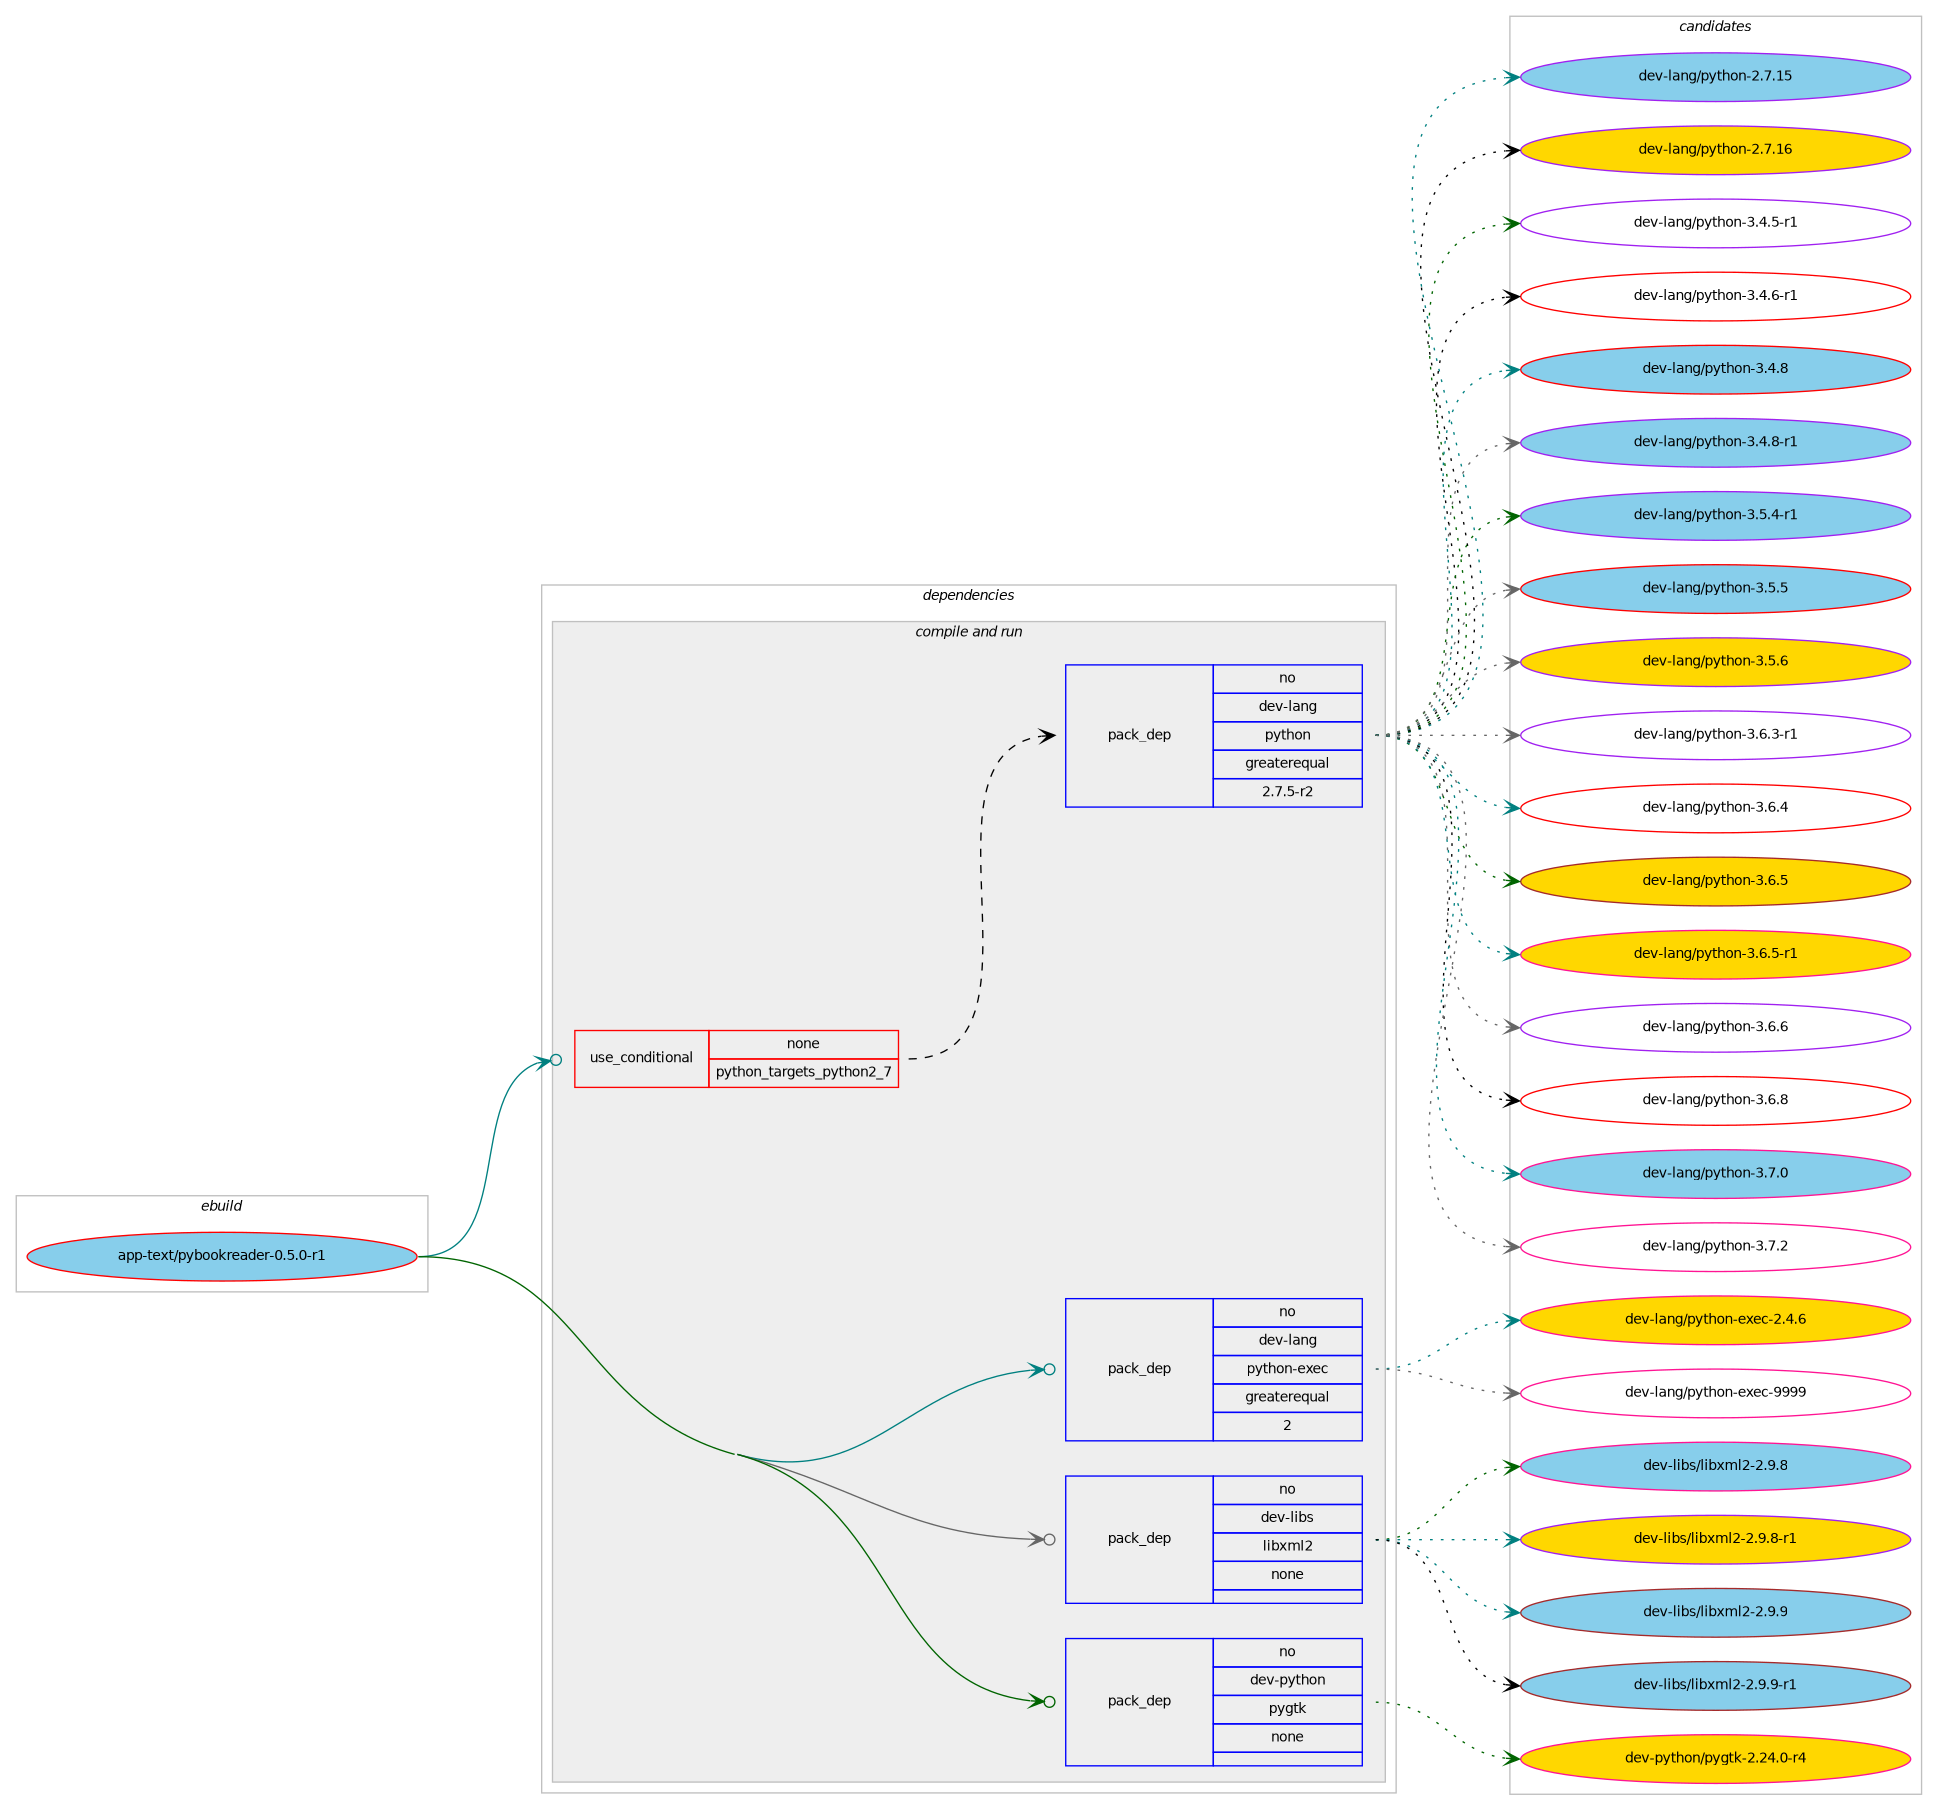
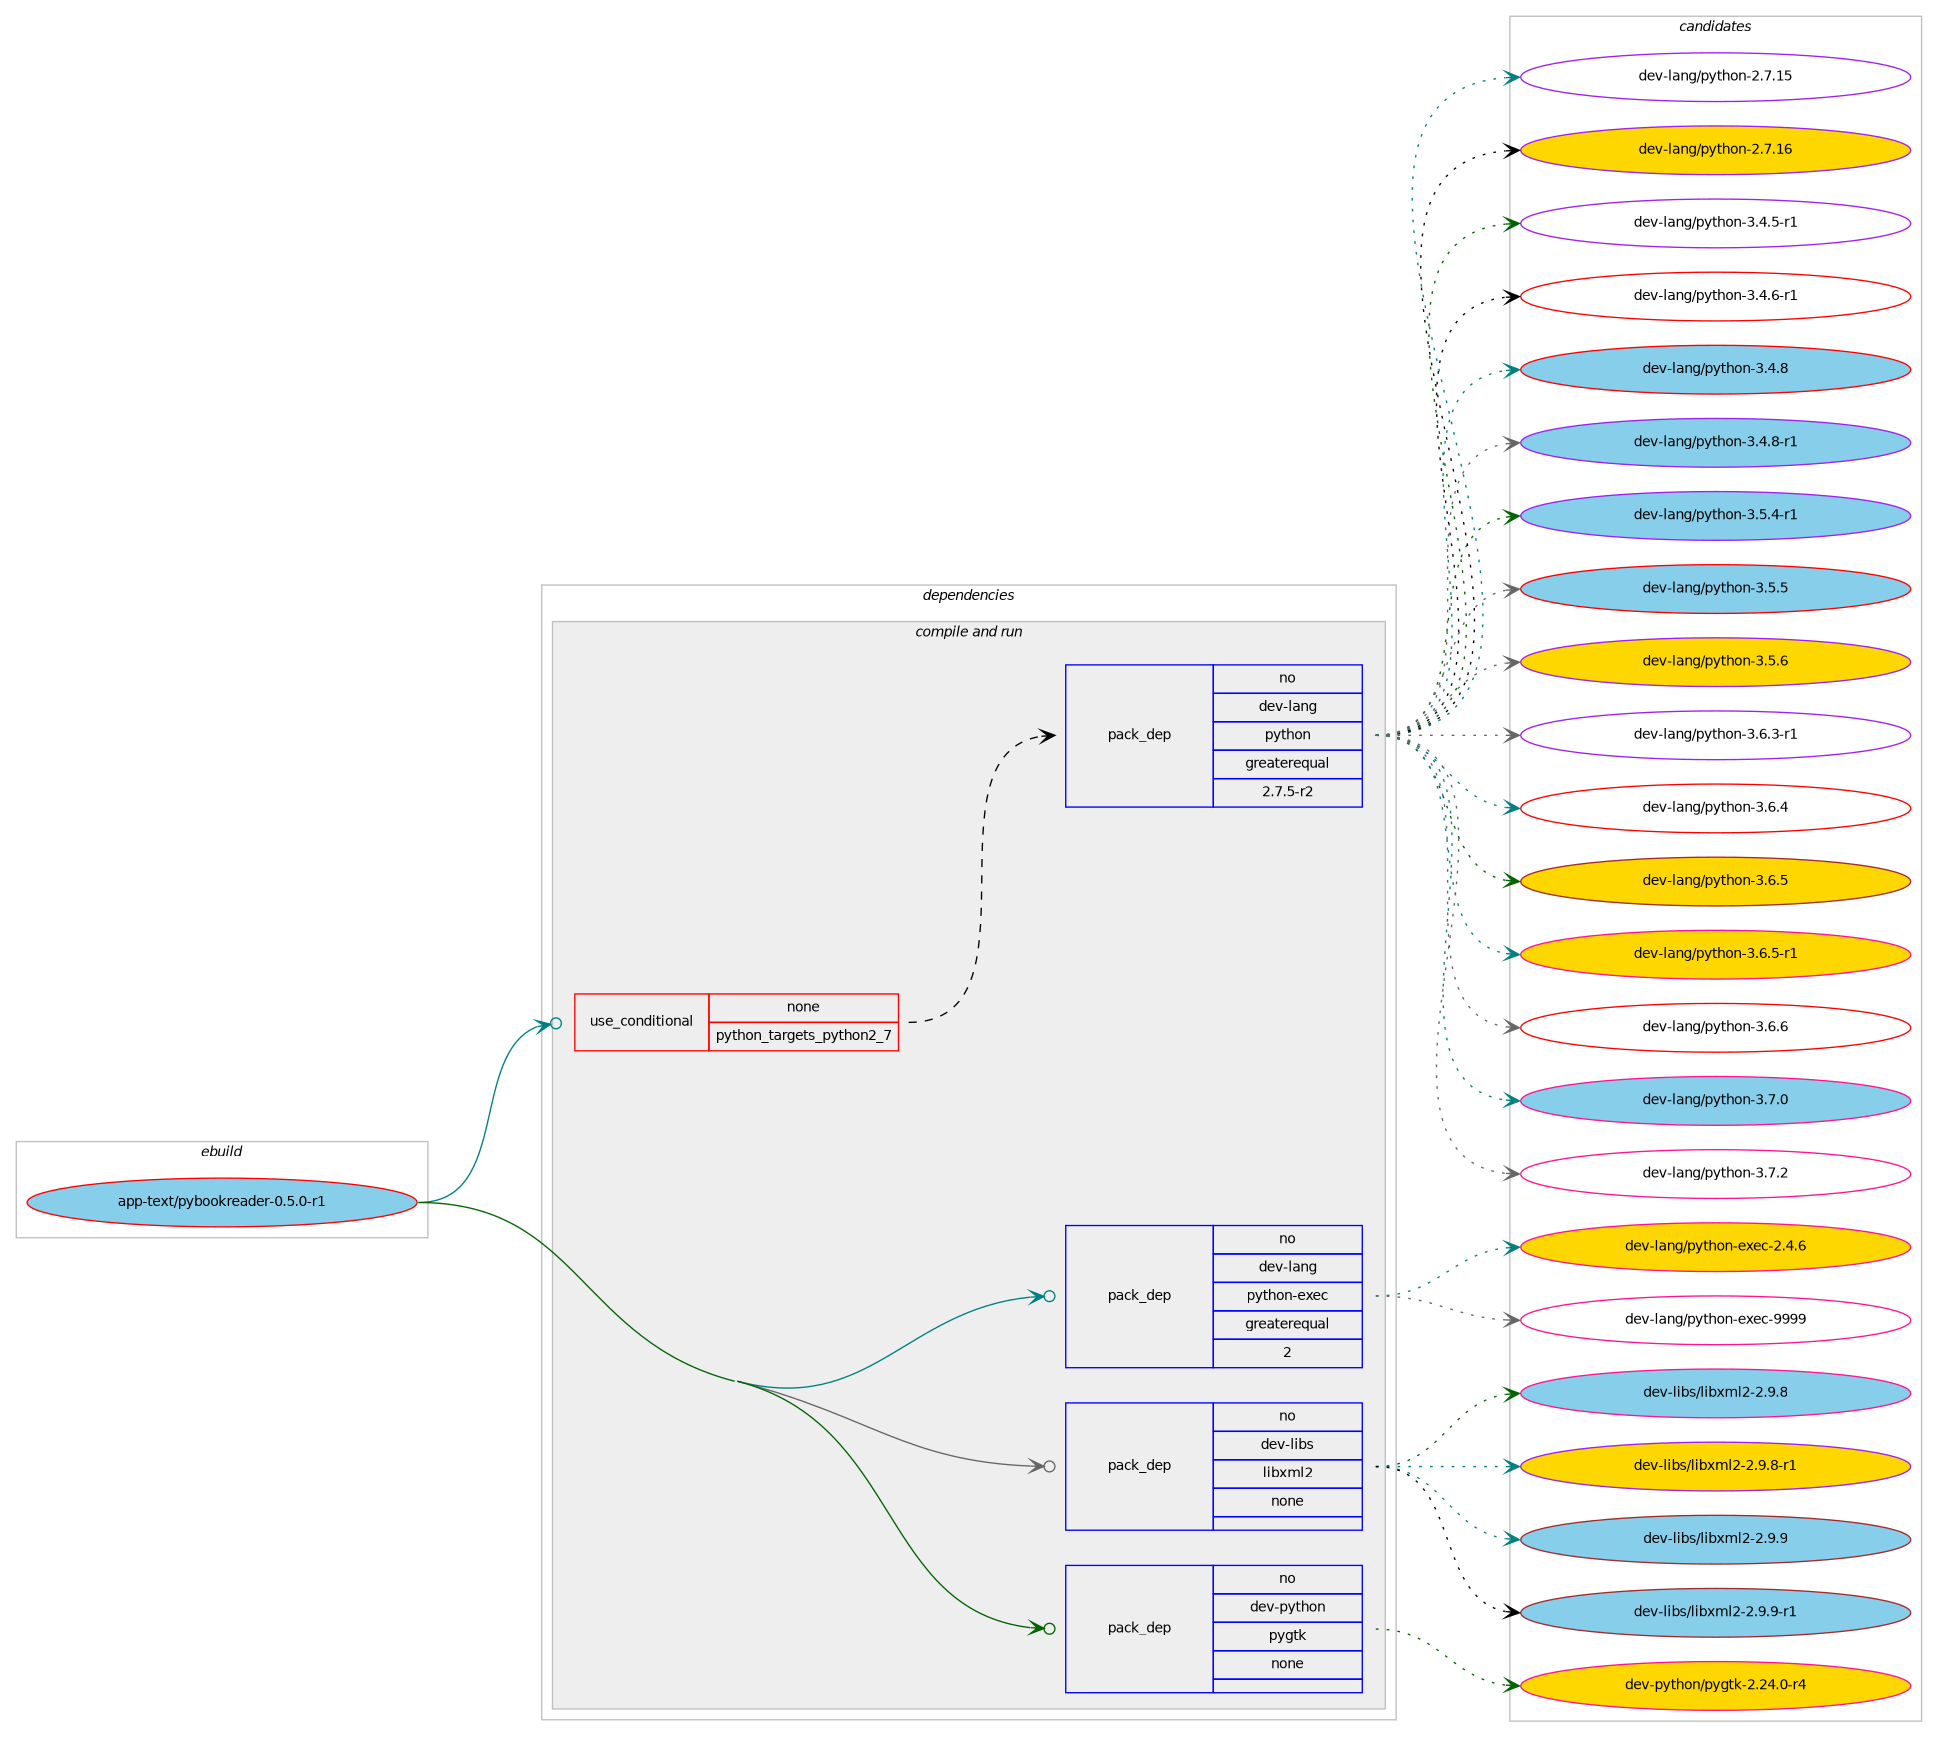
(1716, 77) -> (1716, 77)
(1716, 1028) -> (1716, 1028)
(1716, 1101) -> none
